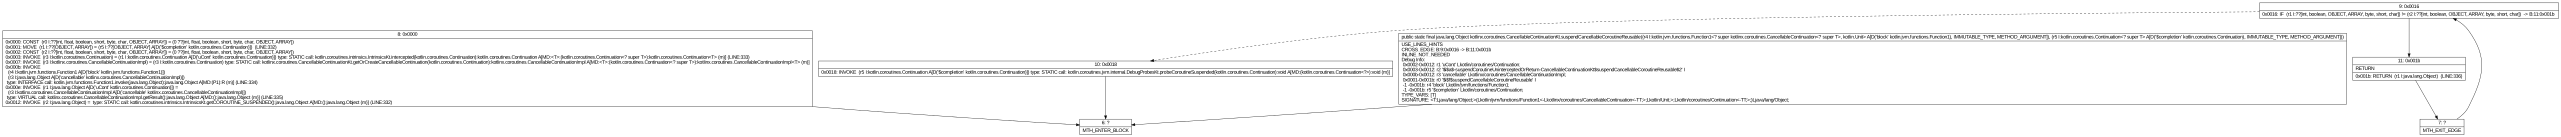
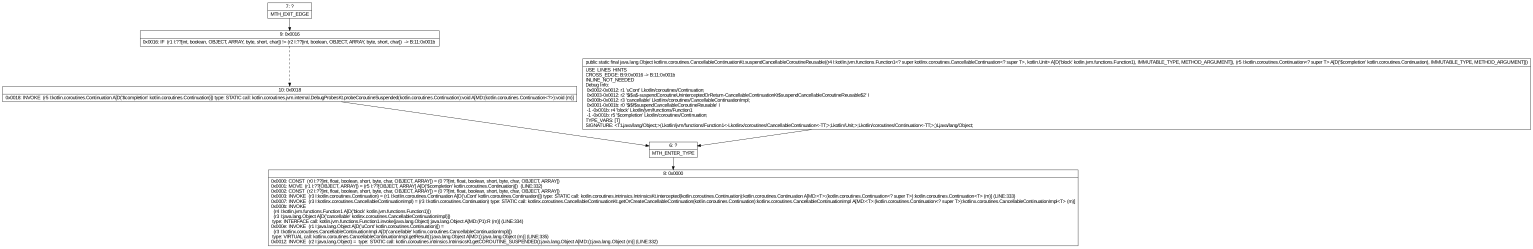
(2409, 69) -> none
(944, 116) -> (673, 162)
(1106, 131) -> (673, 153)
